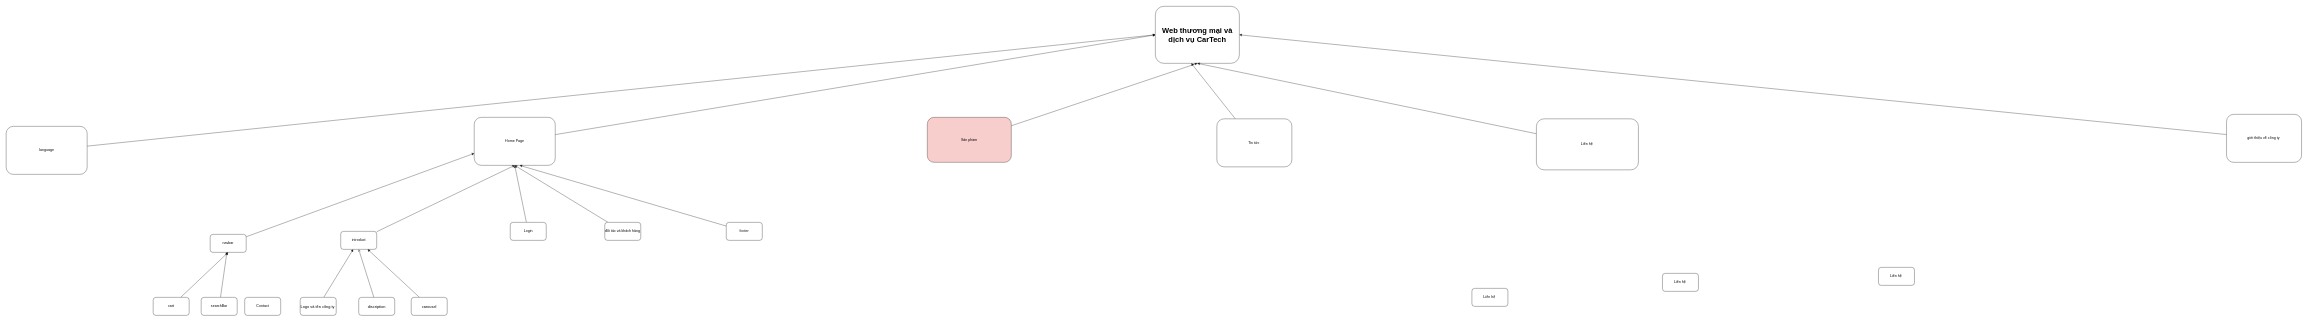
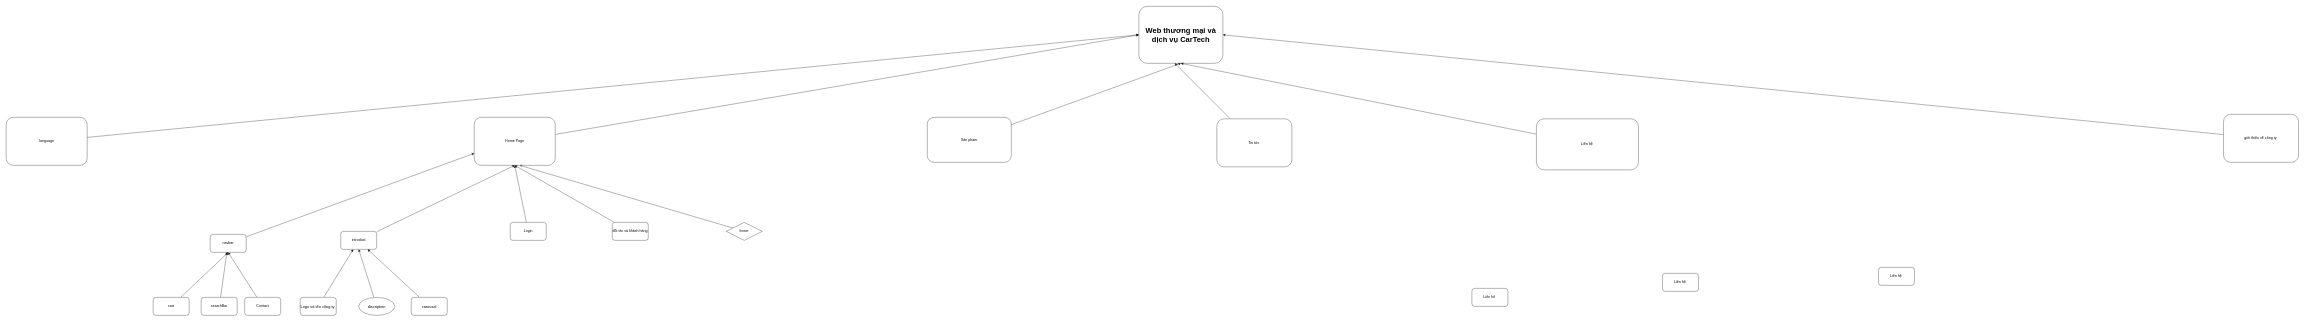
(1197, 35) -> (1181, 35)
(2264, 138) -> (2261, 138)
(969, 140) -> (969, 140)
(47, 150) -> (47, 141)
(522, 166) -> (522, 166)
(623, 231) -> (630, 231)
(744, 231) -> (744, 231)
(359, 252) -> (360, 252)
none -> (230, 255)
(377, 306) -> (377, 306)
